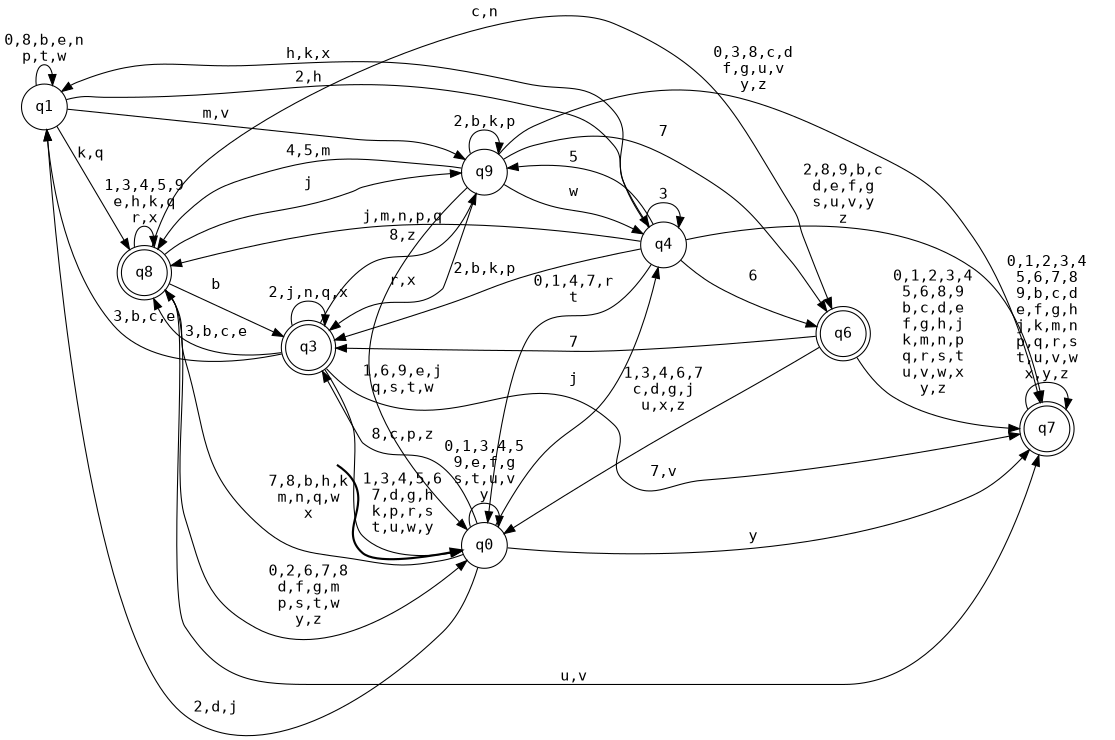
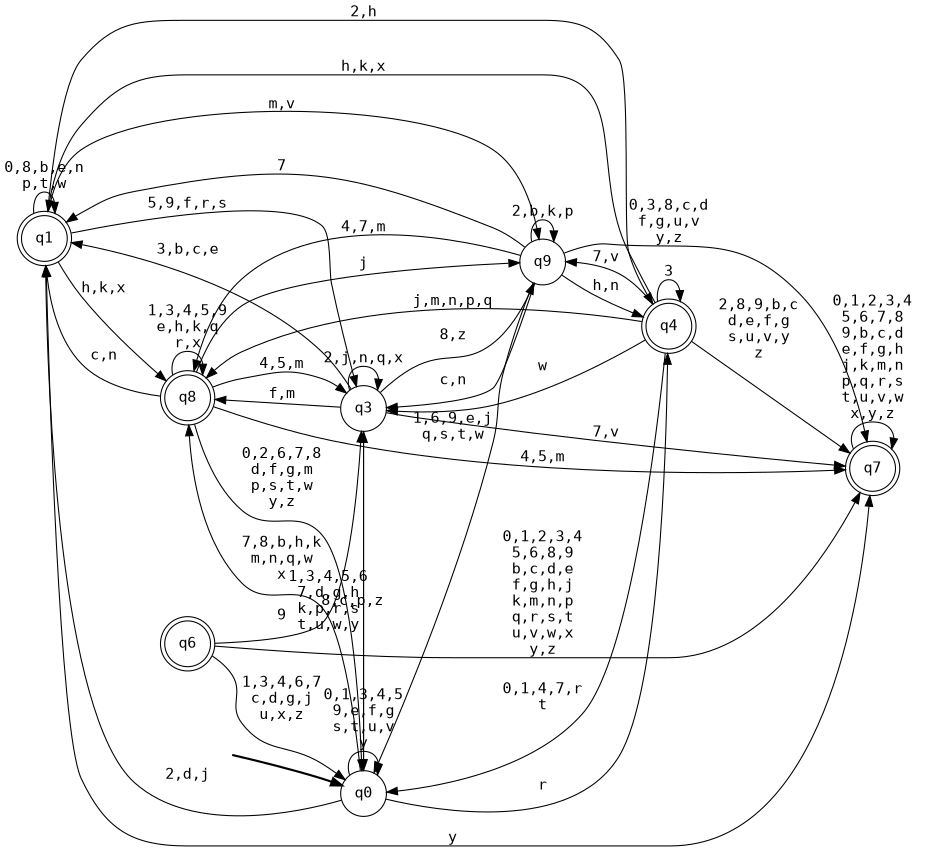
(523, 20) -> (79, 361)
(44, 107) -> (44, 238)
(308, 151) -> (364, 227)
(90, 153) -> (104, 288)
(574, 158) -> (606, 257)
(686, 167) -> (304, 175)
(574, 192) -> (606, 286)
none -> (274, 212)
(664, 245) -> (669, 326)
(484, 269) -> (543, 366)
(403, 281) -> (453, 380)
(216, 285) -> (282, 364)
(740, 298) -> none
(216, 332) -> (282, 394)
(574, 343) -> (282, 615)
(308, 348) -> (364, 409)
(574, 379) -> (543, 786)
(775, 546) -> (317, 846)
(574, 676) -> (543, 457)
